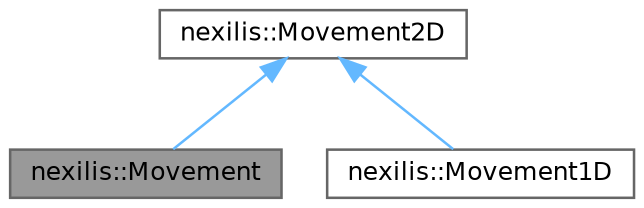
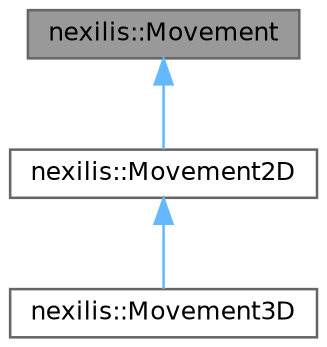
(220, 112) -> (164, 117)
(481, 174) -> (164, 313)
